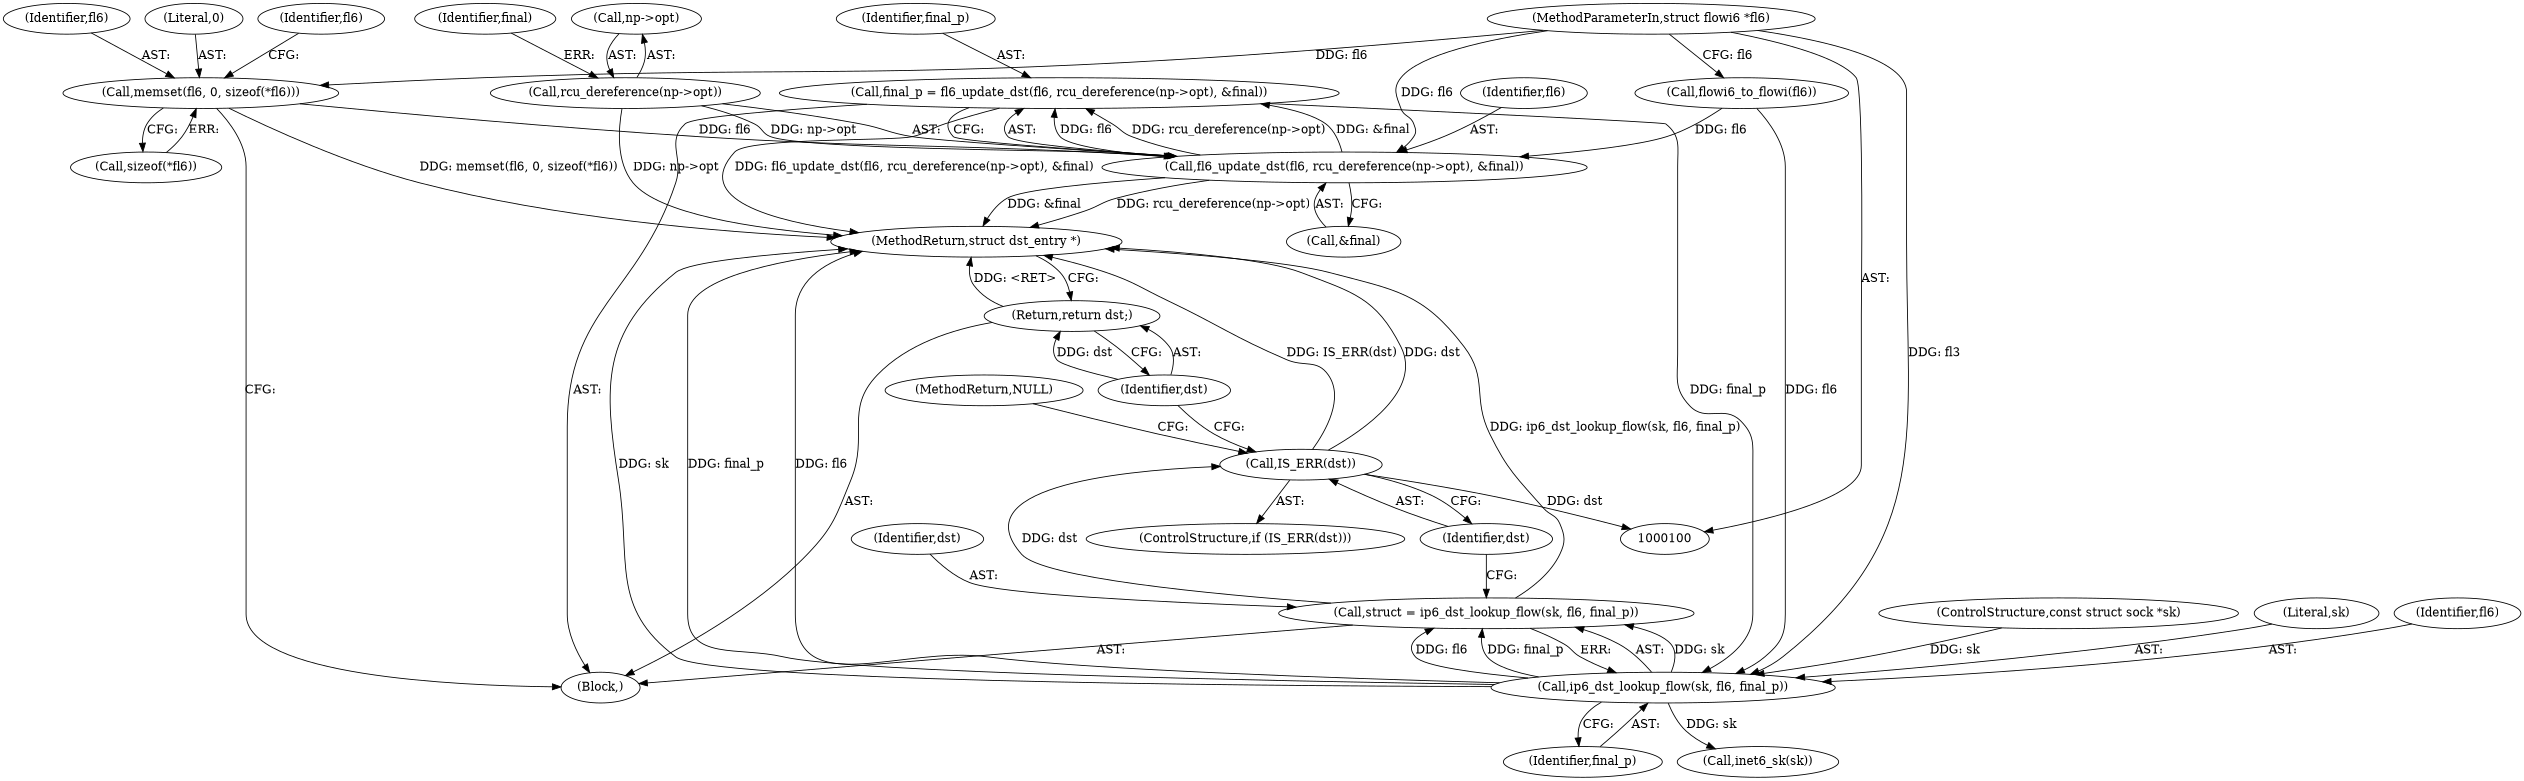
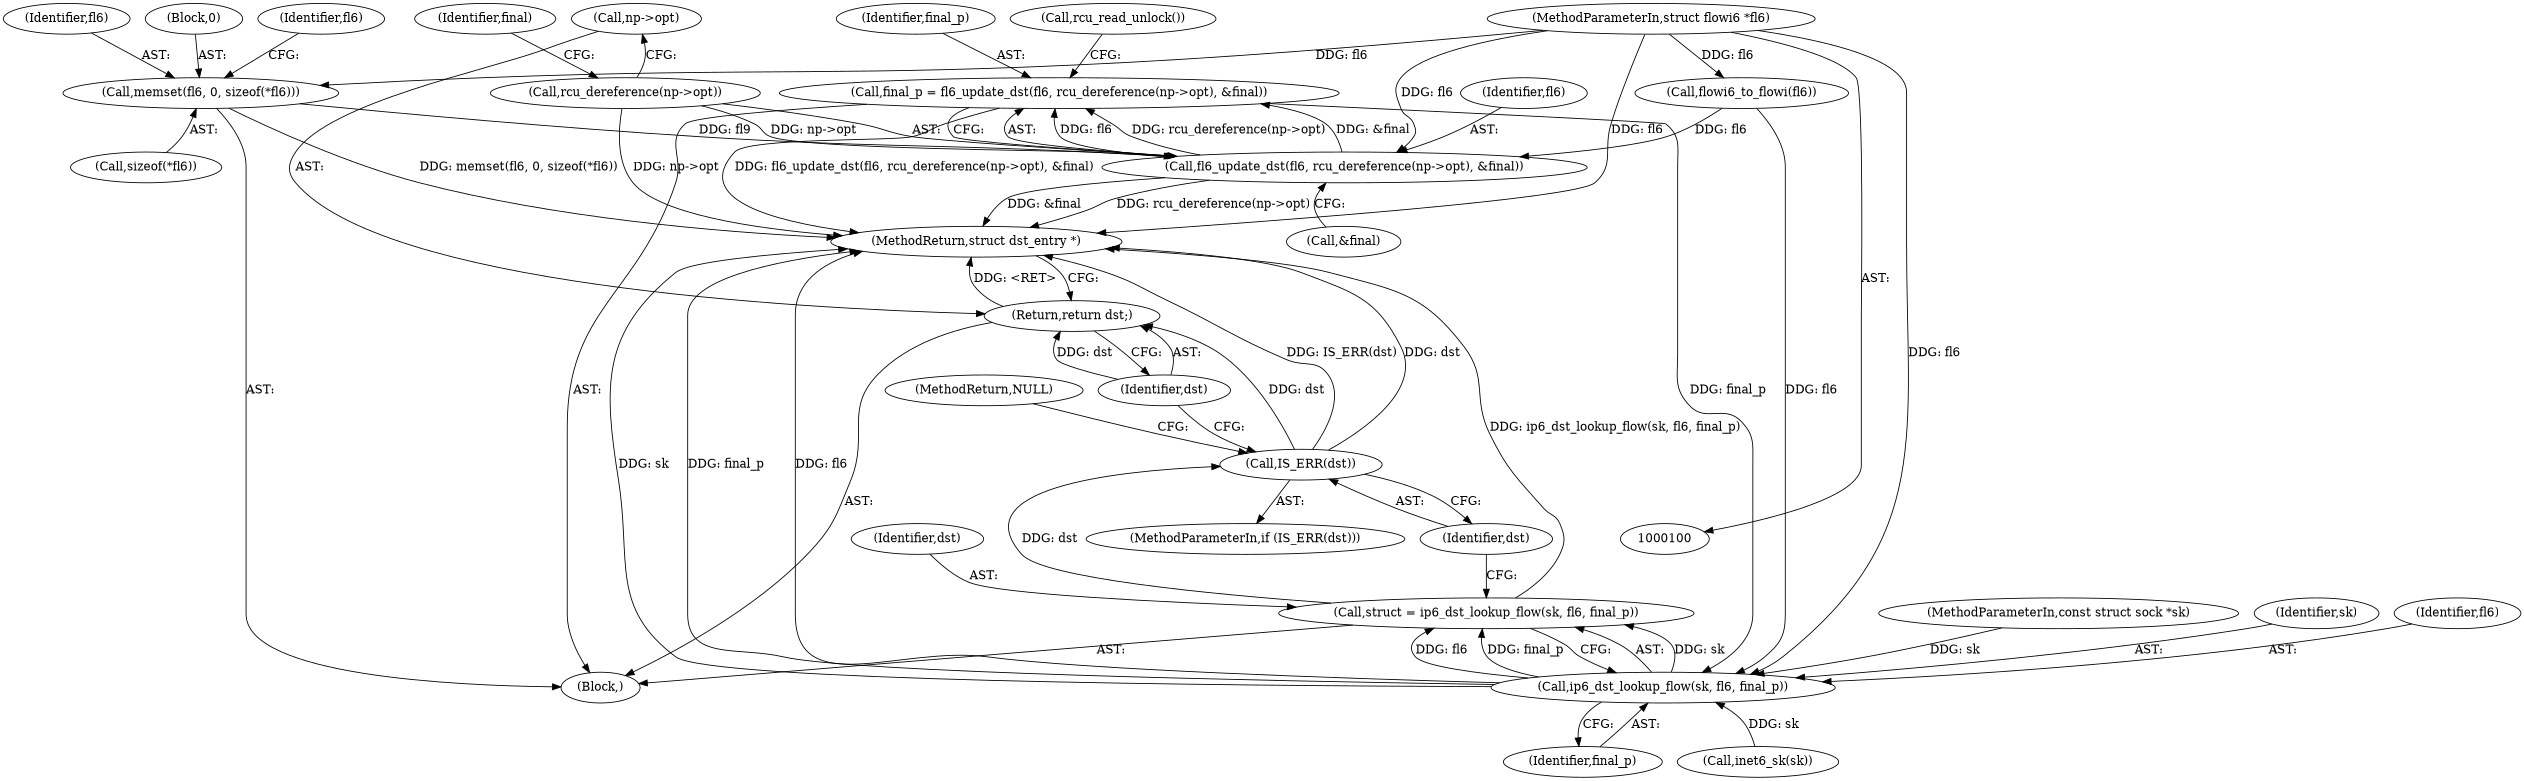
(194, 19) -> (194, 19)
none -> (1113, 19)
(608, 50) -> (448, 255)
(581, 56) -> (581, 56)
(663, 56) -> (663, 56)
(1728, 56) -> (1728, 56)
(148, 123) -> none
(206, 130) -> (206, 130)
(725, 130) -> (725, 130)
(1352, 200) -> none
(1332, 205) -> (1332, 205)
none -> (1430, 207)
(1934, 353) -> (1934, 353)
(262, 390) -> (262, 390)
(1494, 496) -> (1239, 369)
(1245, 539) -> (1245, 539)
(2059, 613) -> (2059, 613)
(2317, 613) -> (2317, 613)
(1598, 650) -> (1598, 650)
(1683, 728) -> (1744, 723)
